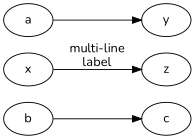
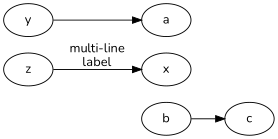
(93, 20) -> (93, 20)
(93, 69) -> (93, 69)
